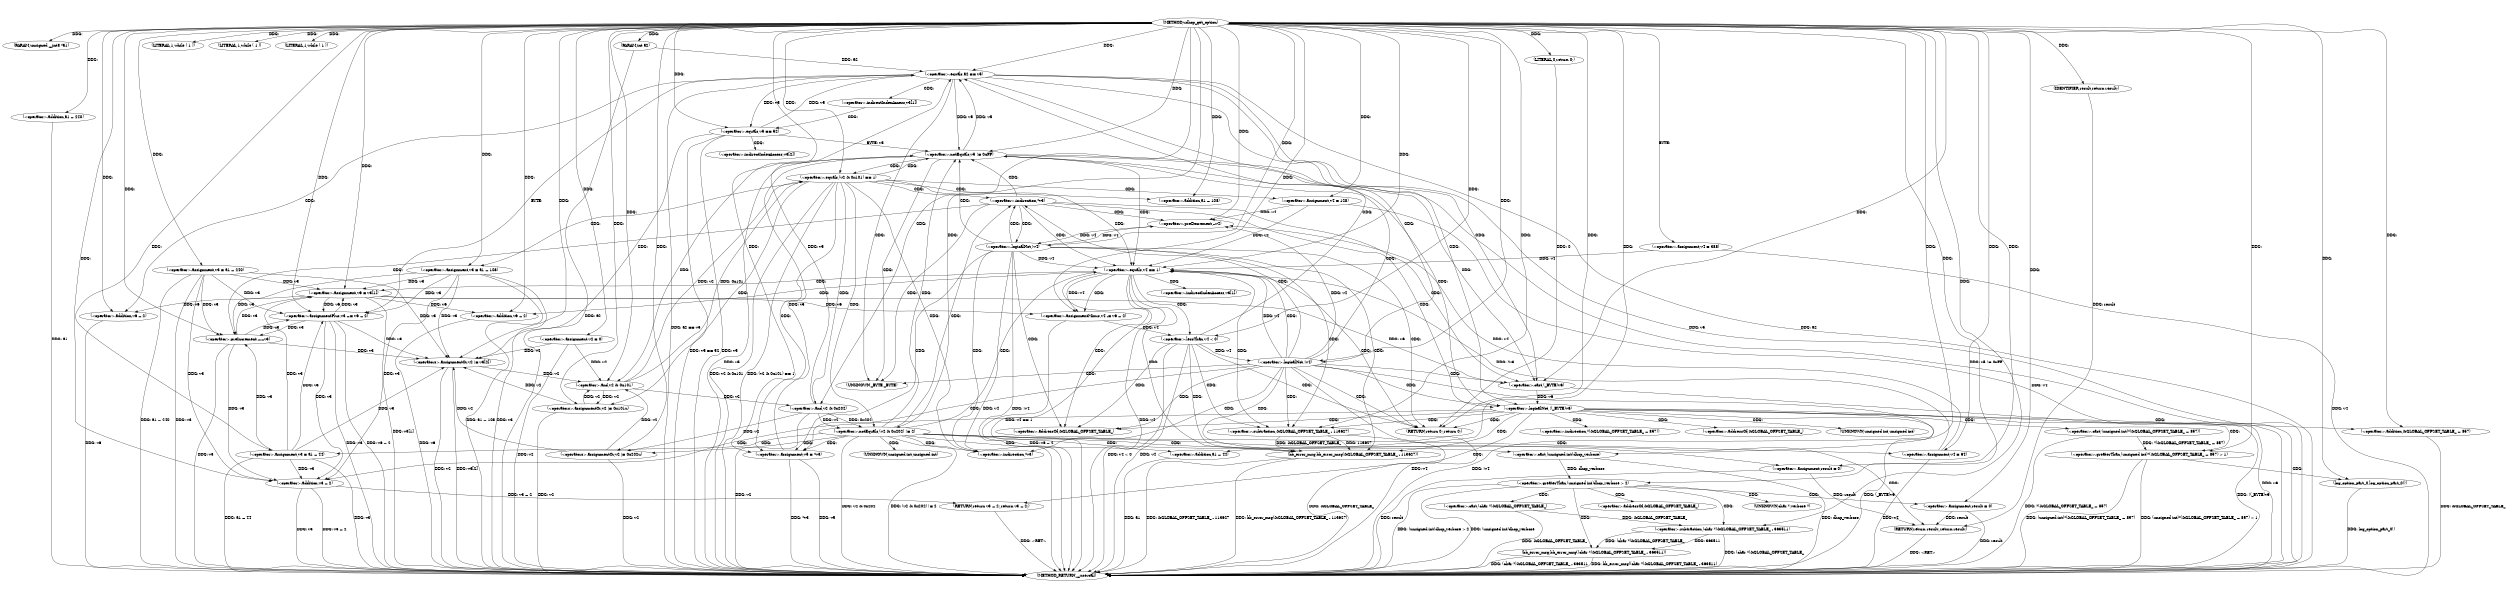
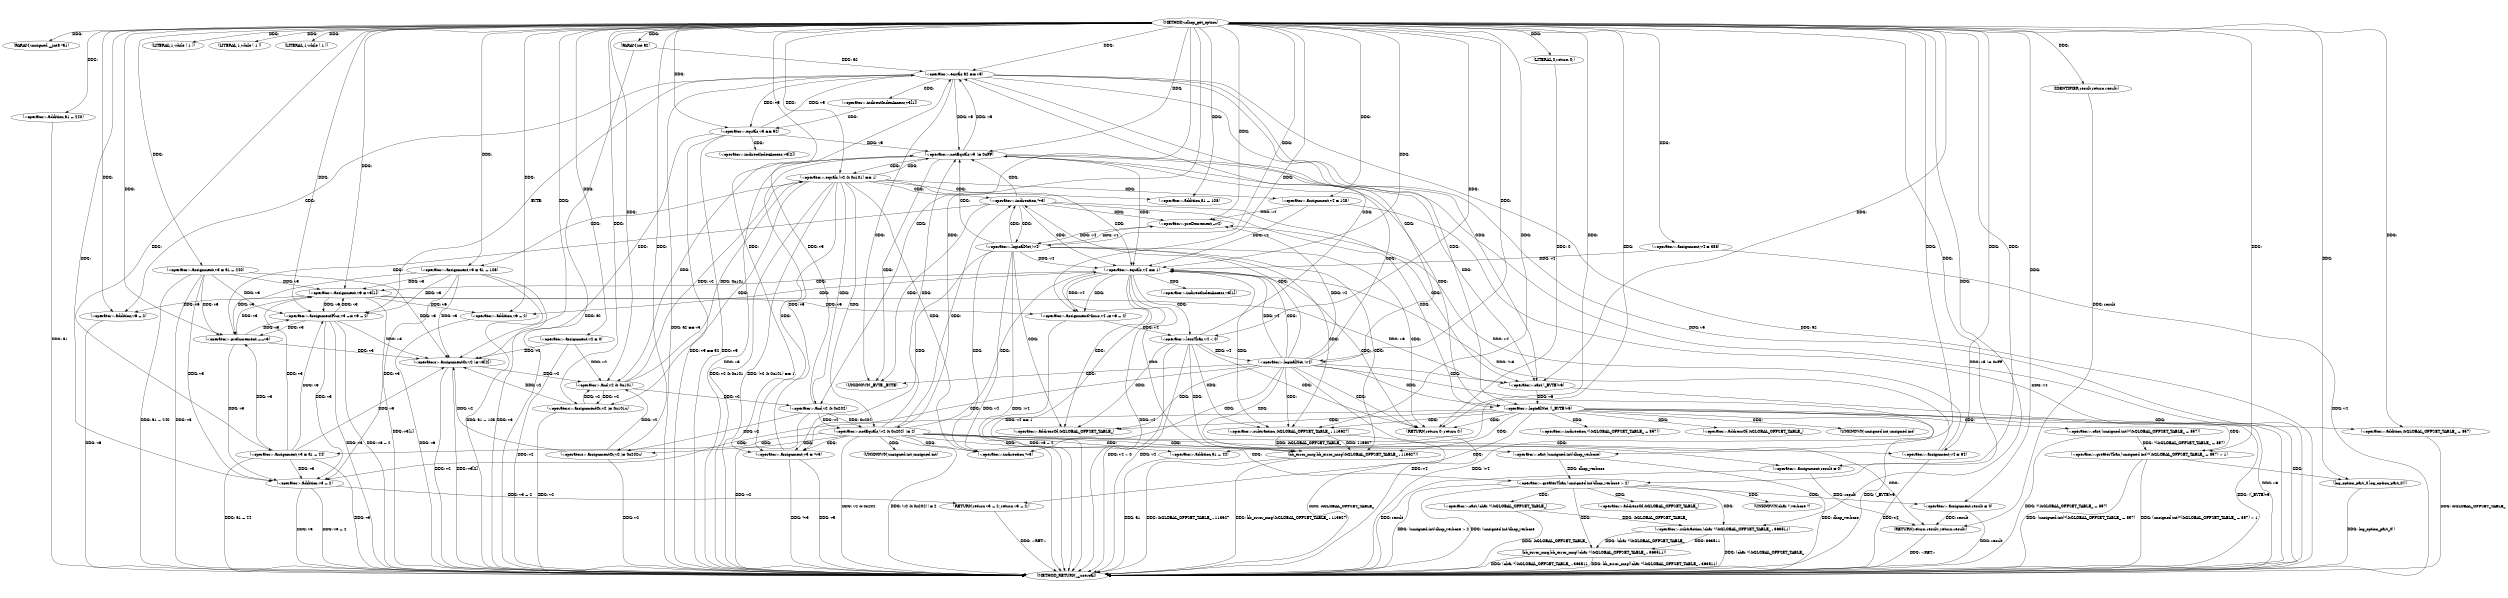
(875, 143) -> (875, 143)
(1665, 143) -> (1665, 143)
none -> (1248, 456)
(496, 573) -> none
